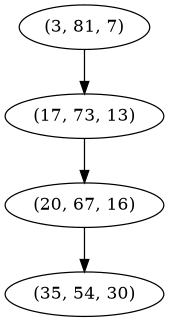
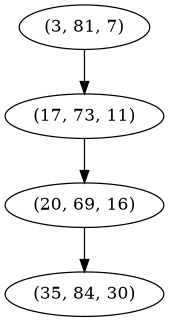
(84, 116) -> (84, 116)
(84, 205) -> (84, 205)
(84, 294) -> (84, 294)
